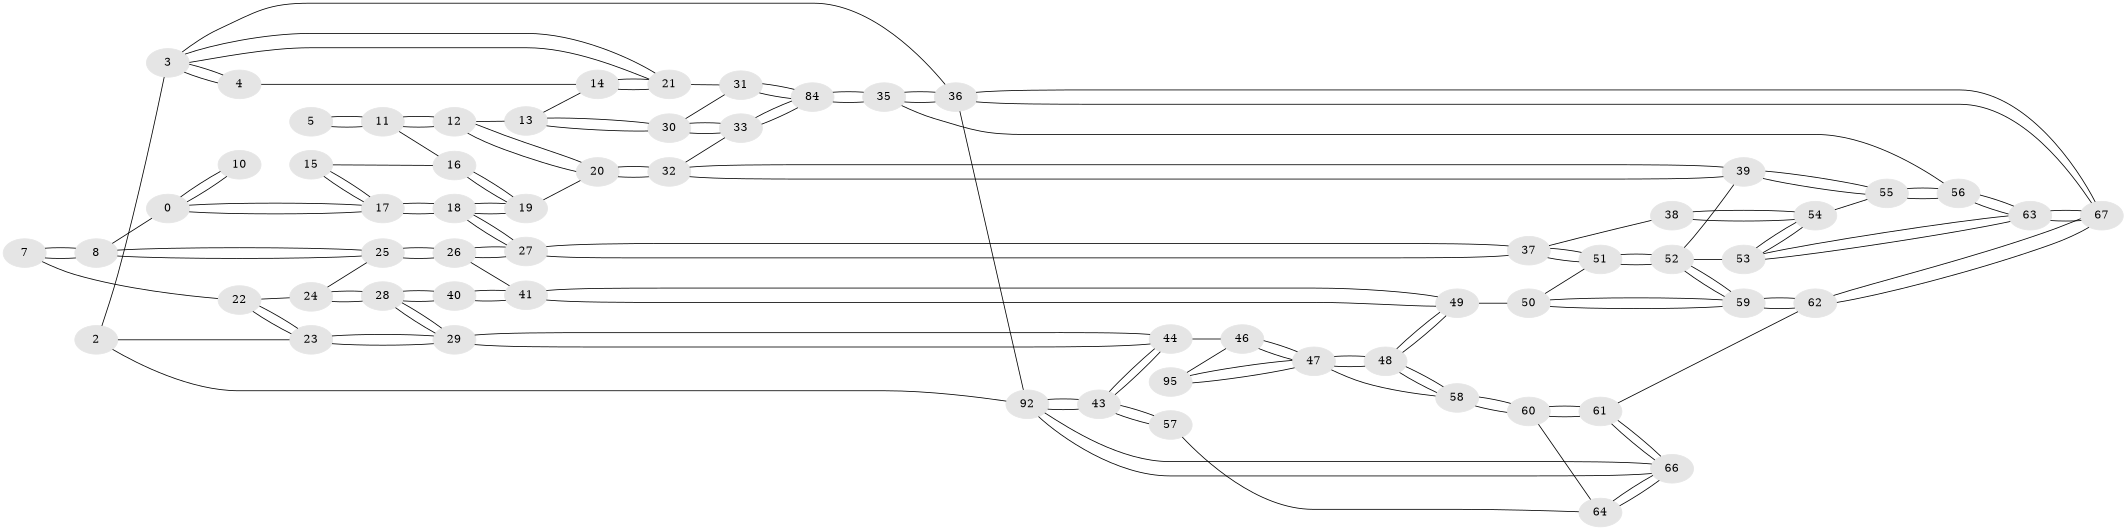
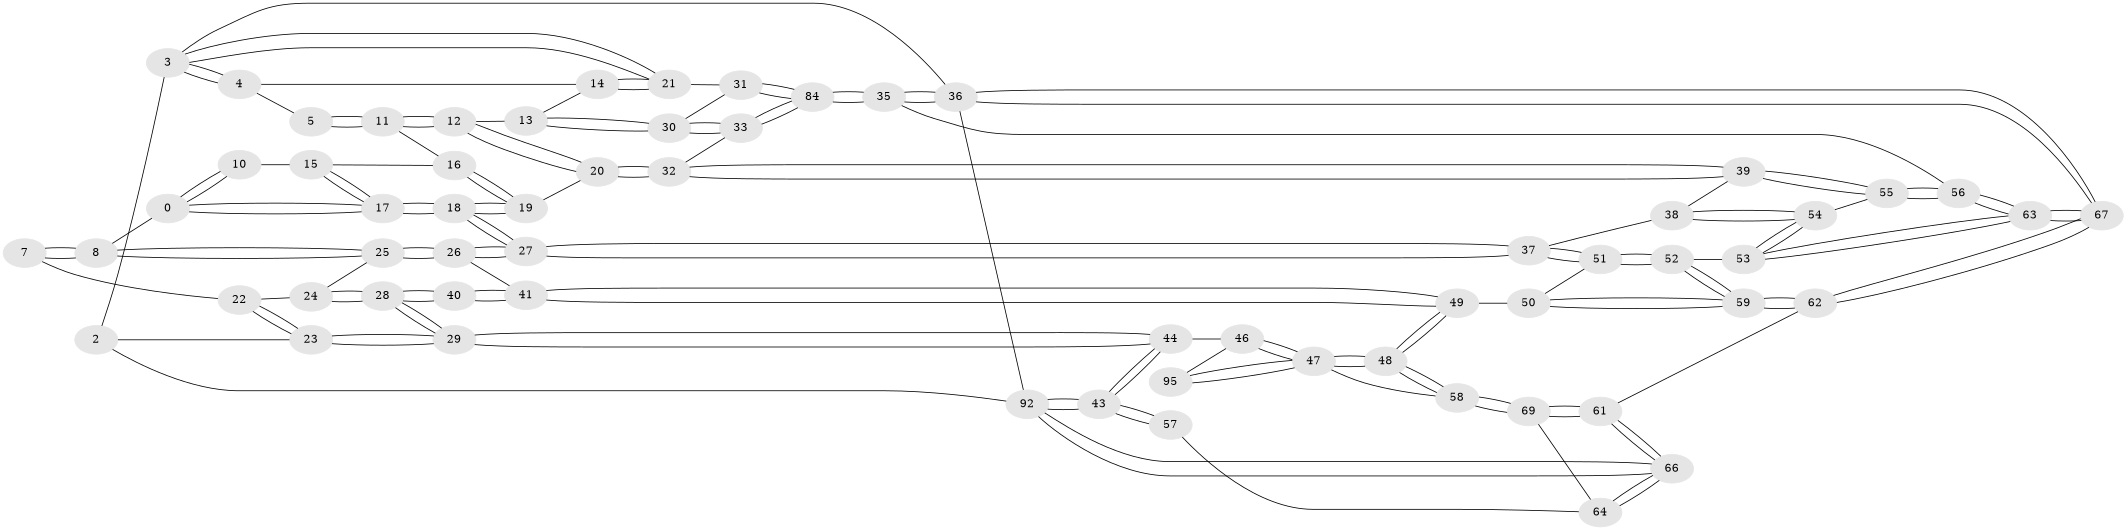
none -> (275, 103)
none -> (275, 165)
(1702, 226) -> (1708, 194)
(1529, 411) -> (1529, 411)
